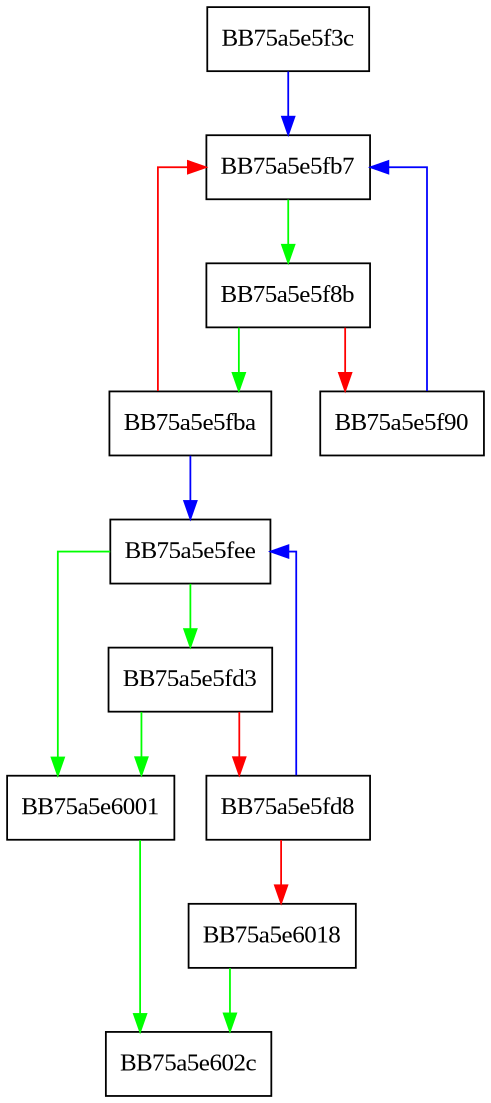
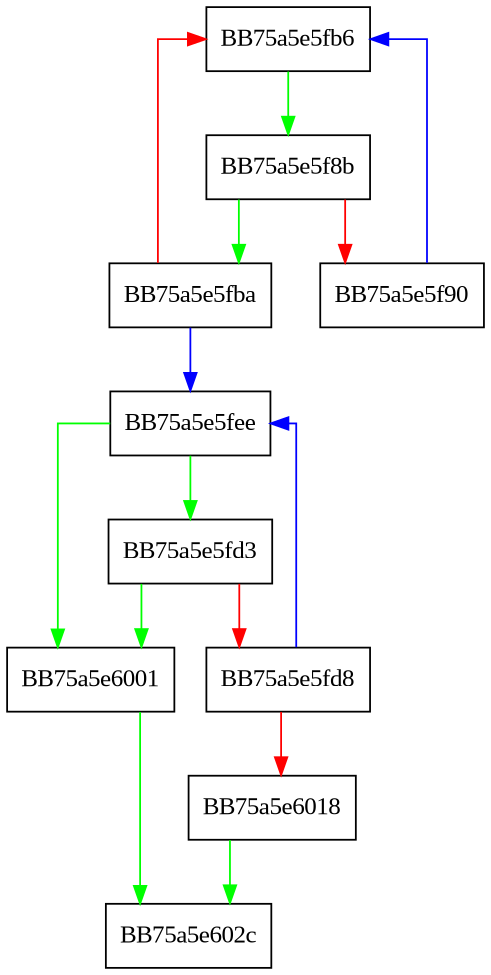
(288, 39) -> none
(288, 167) -> (288, 39)
